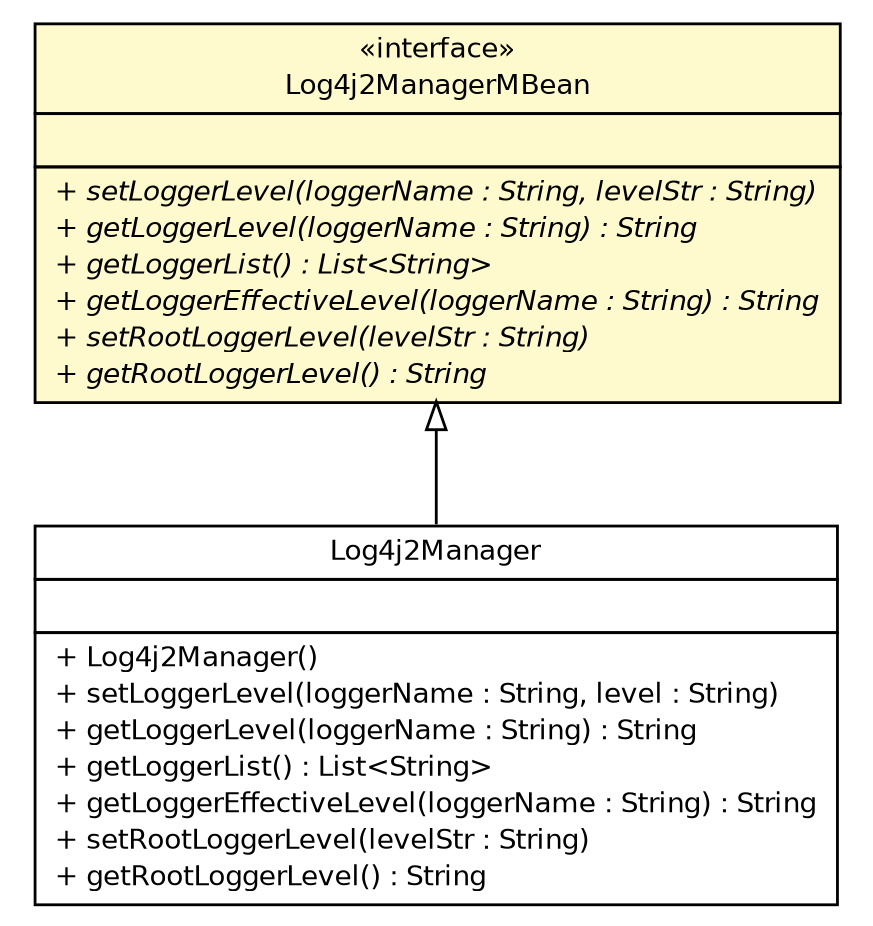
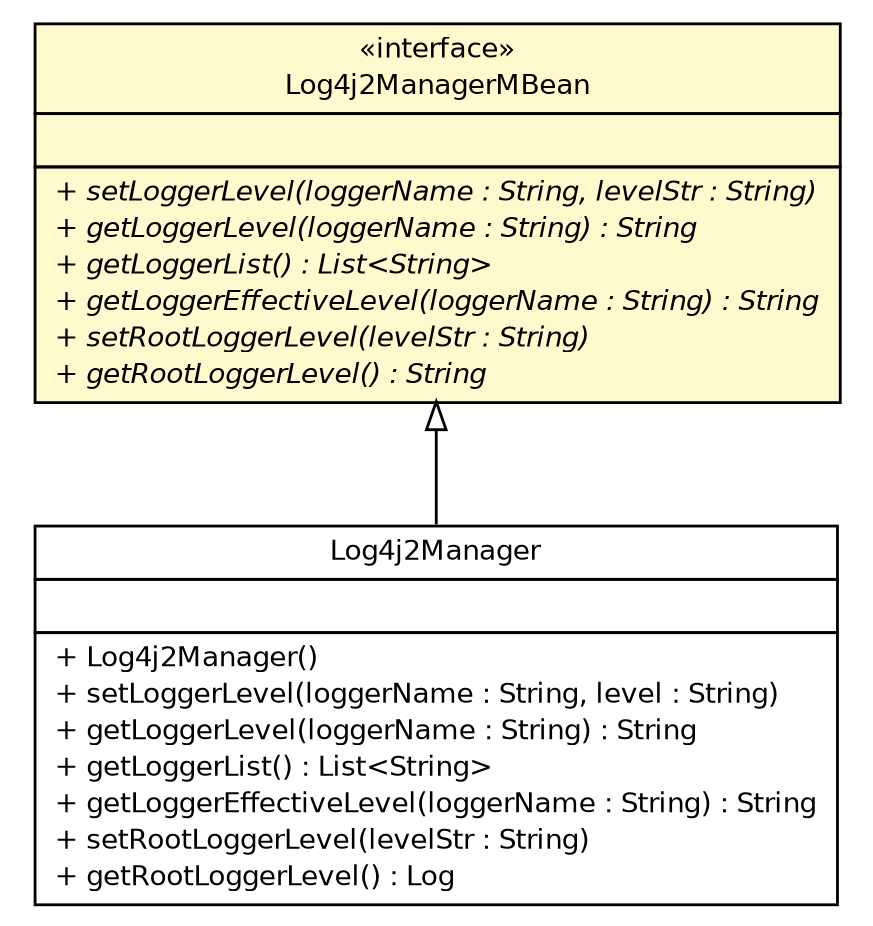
(271, 877) -> (255, 877)
